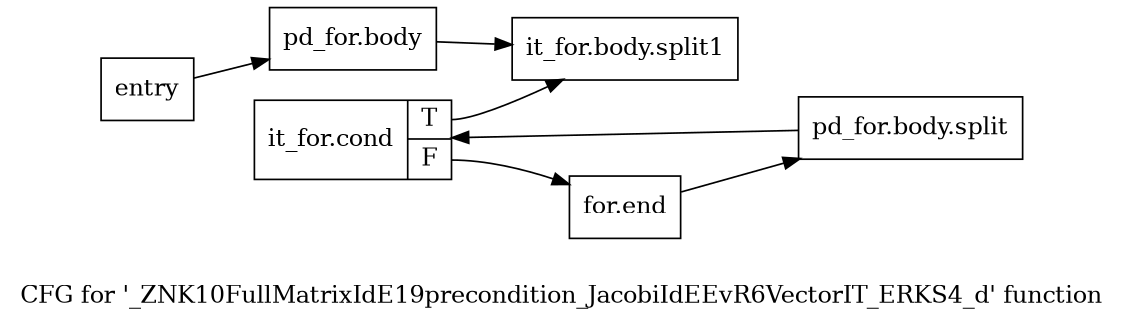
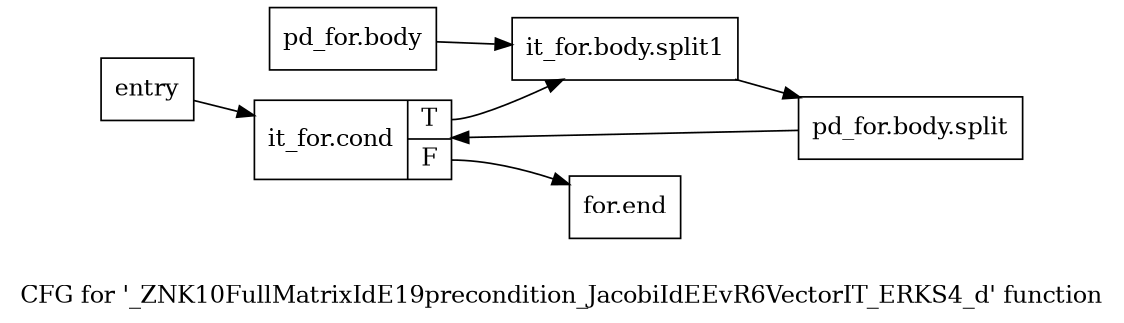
(223, 71) -> (216, 106)
(733, 178) -> (760, 86)
